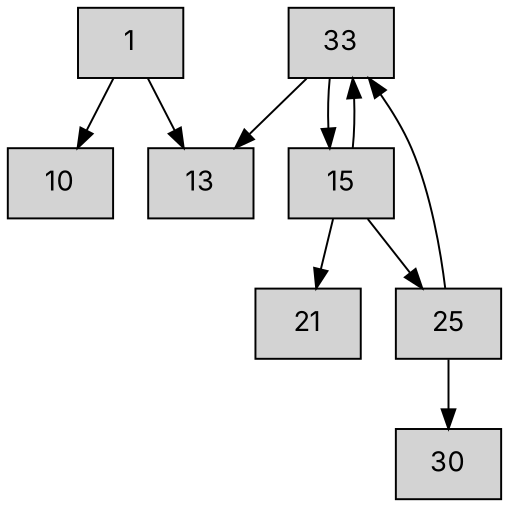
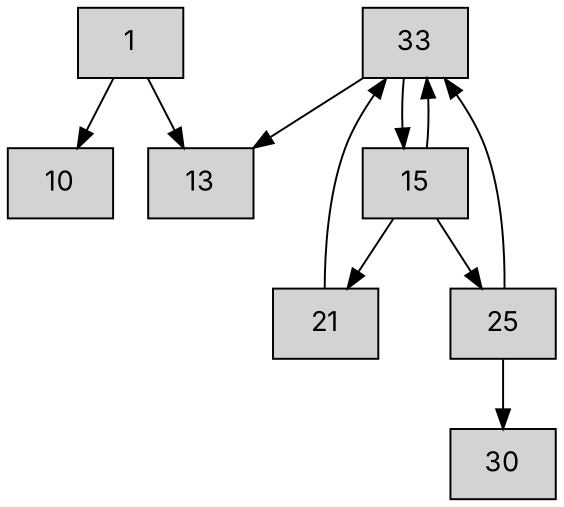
none -> (334, 187)
